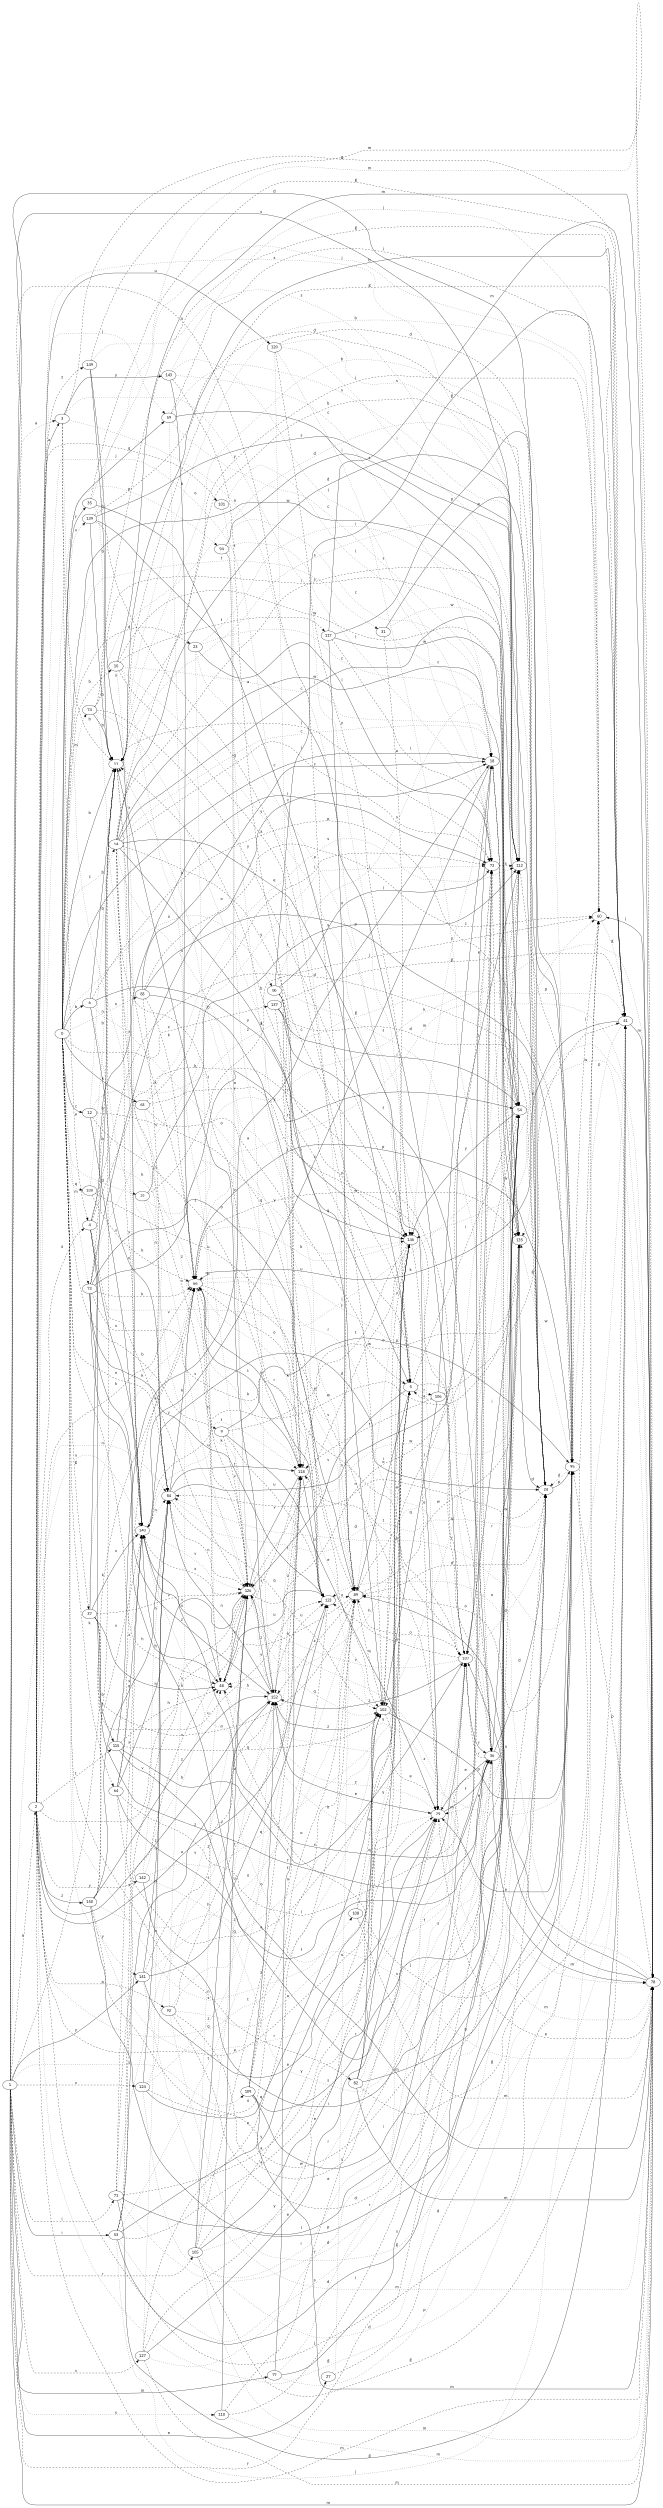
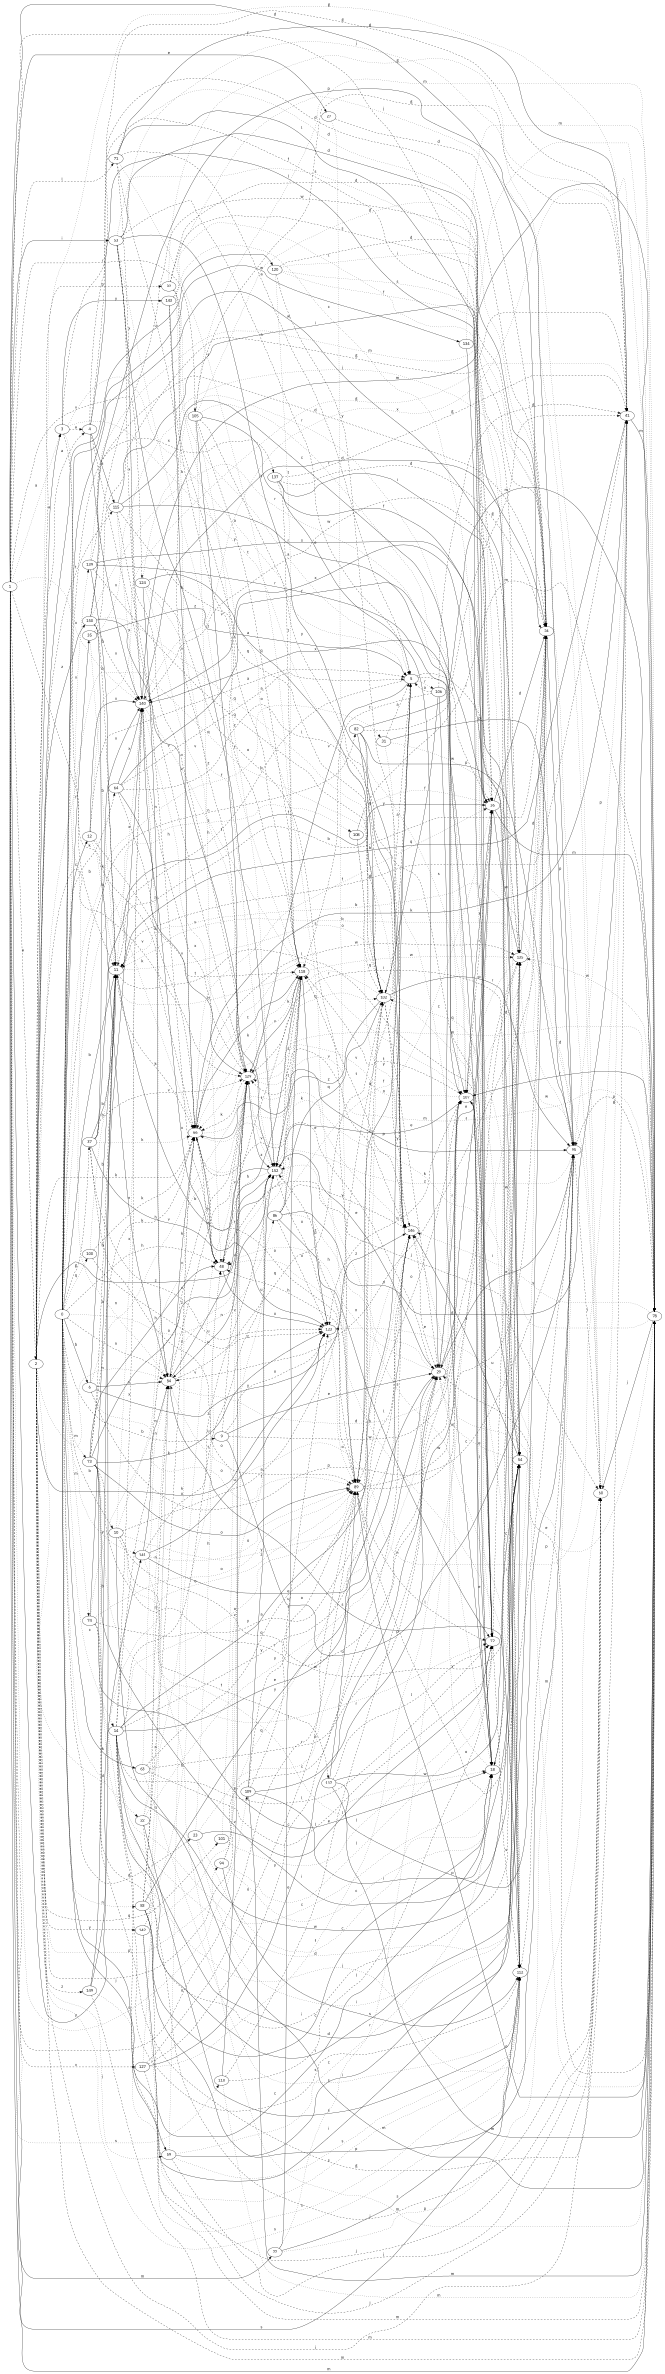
none -> (466, 344)
(248, 1591) -> (248, 1077)
